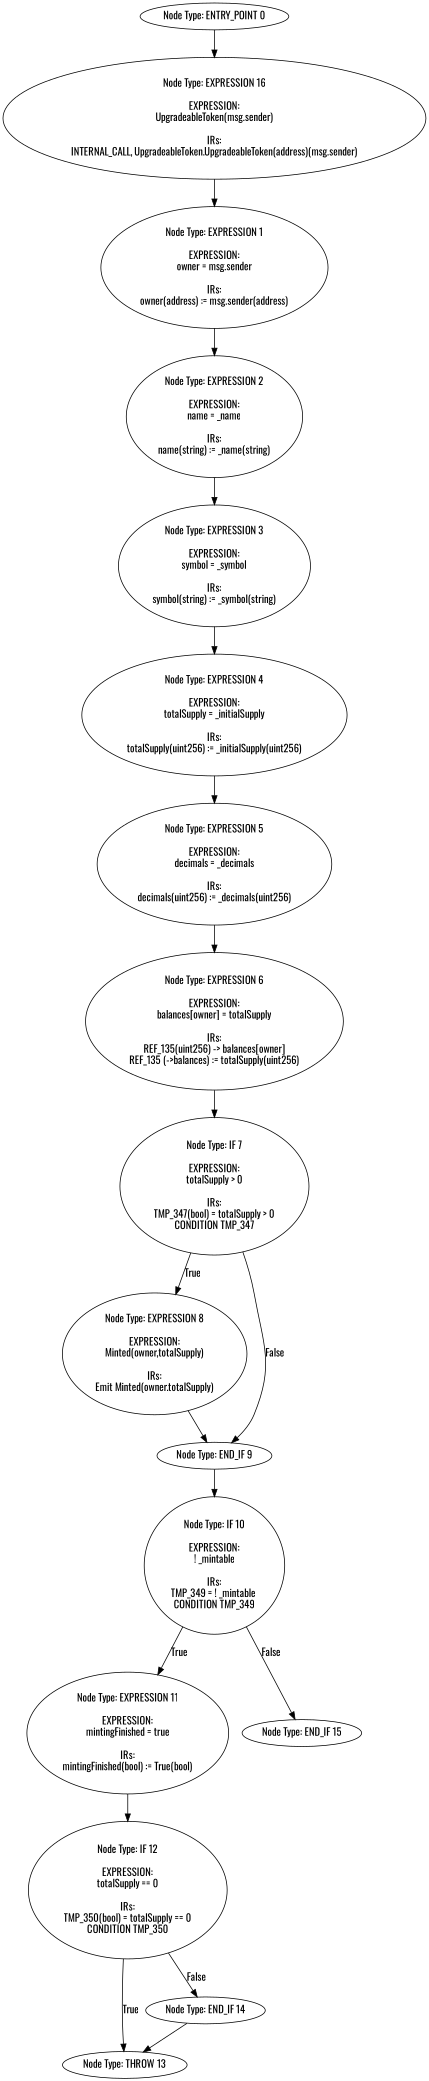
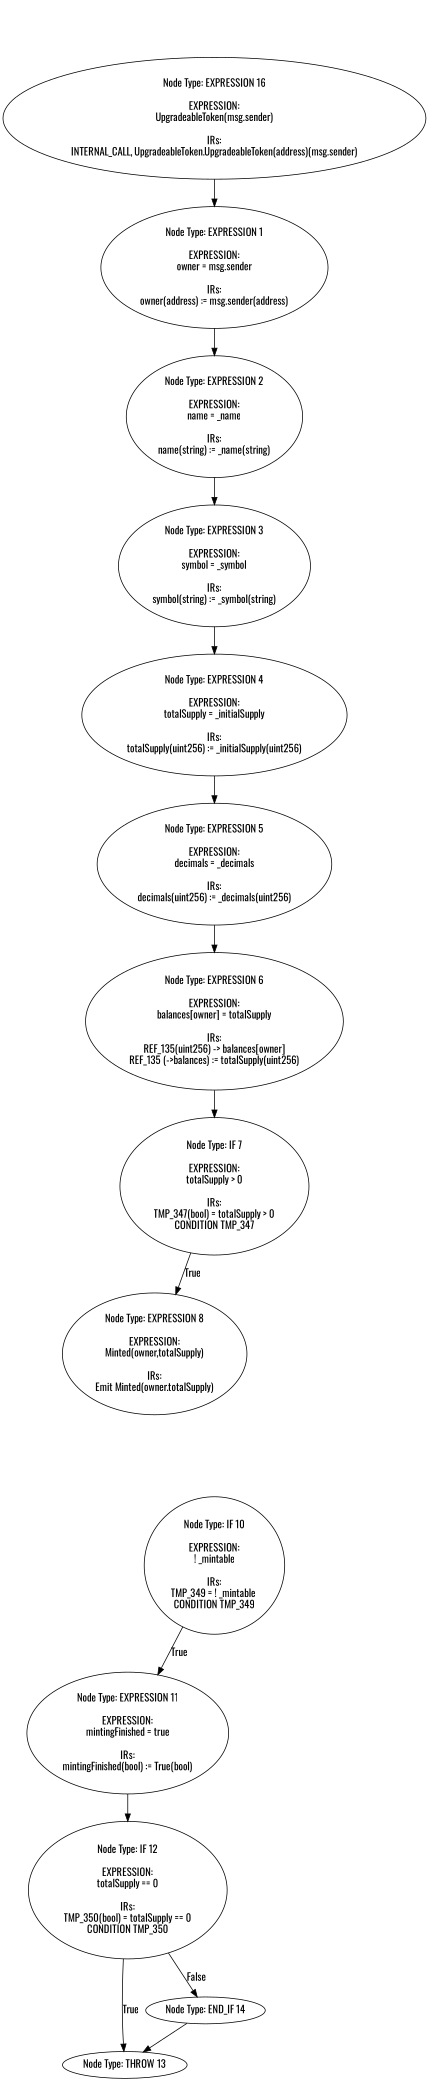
(214, 16) -> none
(214, 1456) -> none
(302, 1733) -> none
